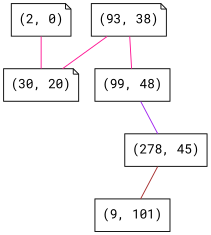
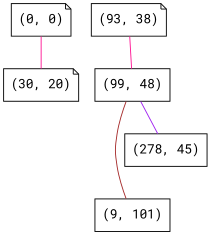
(41, 20) -> (41, 20)
(85, 53) -> none
(149, 183) -> (115, 150)
